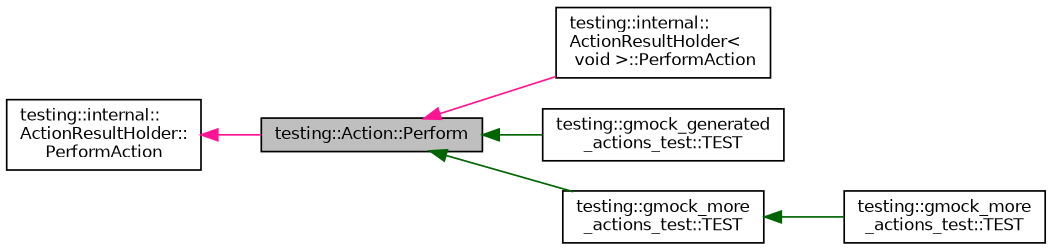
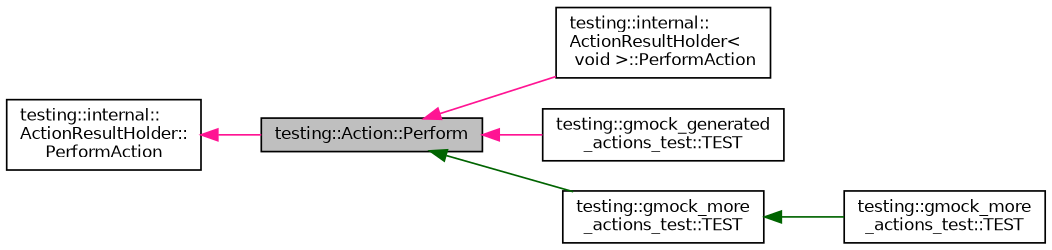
(521, 135) -> (521, 135)
